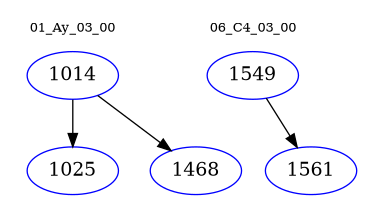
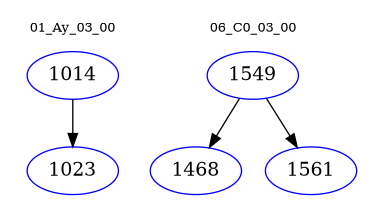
(253, 28) -> (253, 28)
(121, 113) -> (228, 117)
(73, 171) -> (73, 171)
